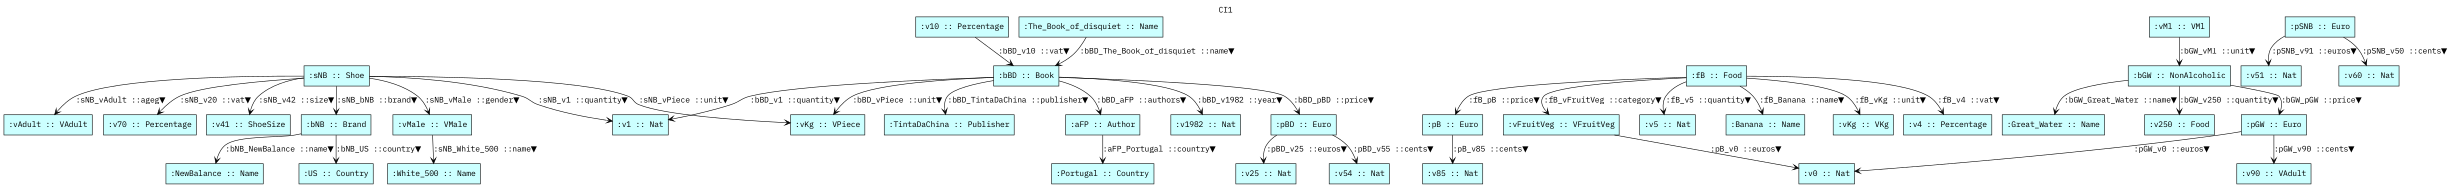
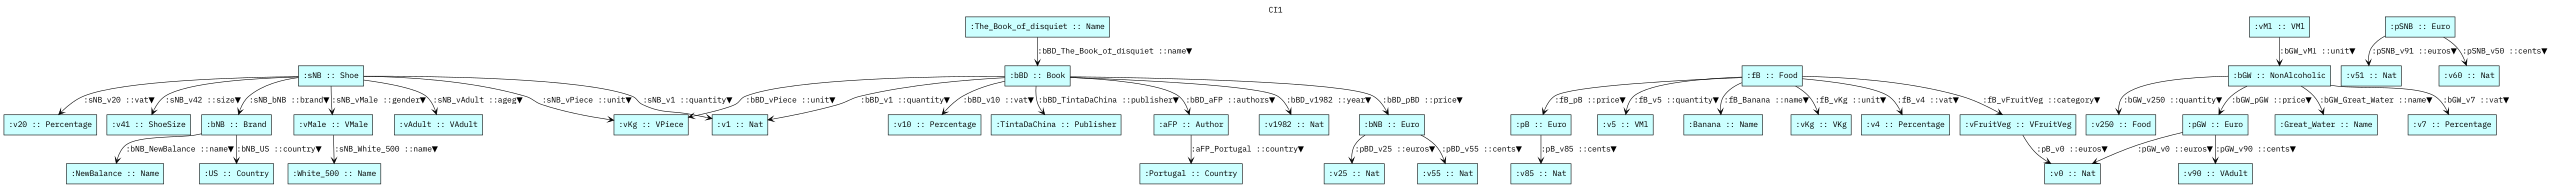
(992, 50) -> (973, 91)
(150, 125) -> (50, 125)
(1304, 125) -> (1392, 125)
(1668, 125) -> (1625, 125)
none -> (2452, 125)
(1359, 174) -> (1448, 174)
